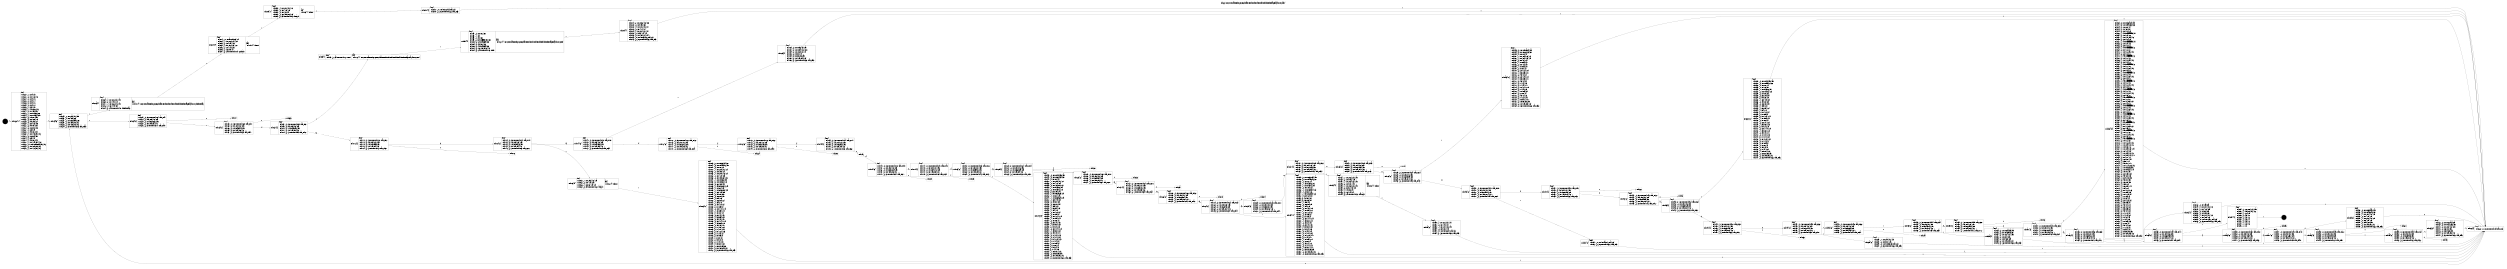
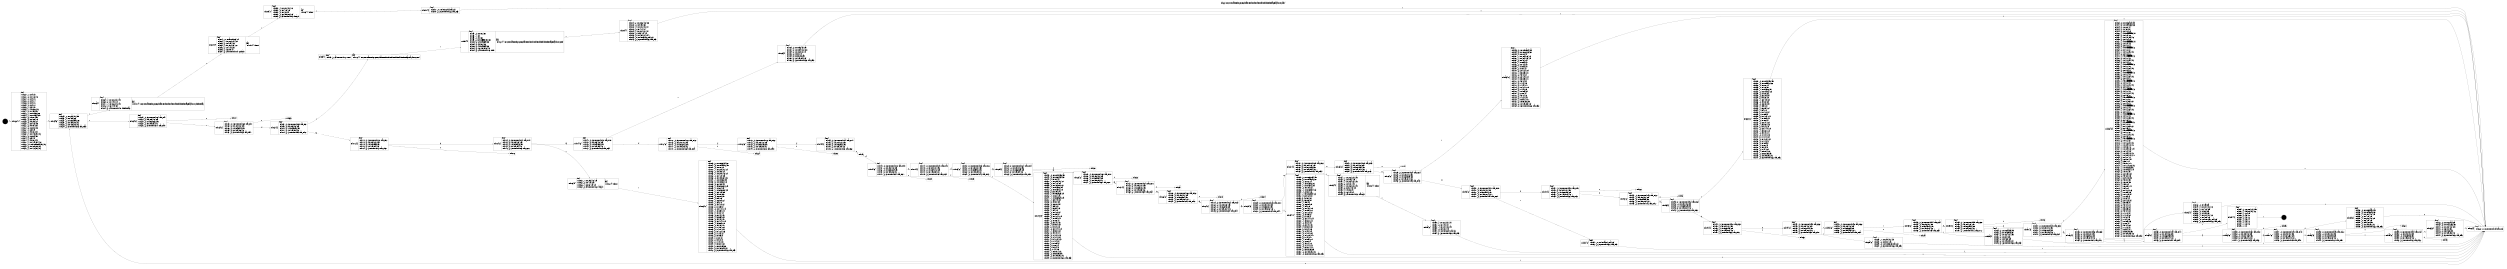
(1261, 217) -> (1284, 211)
